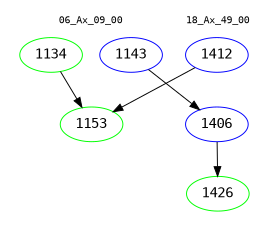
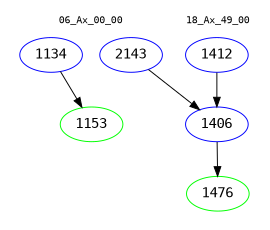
(91, 21) -> (91, 21)
(51, 55) -> (51, 55)
(131, 55) -> (131, 55)
(158, 87) -> (217, 85)
(218, 194) -> (218, 194)
